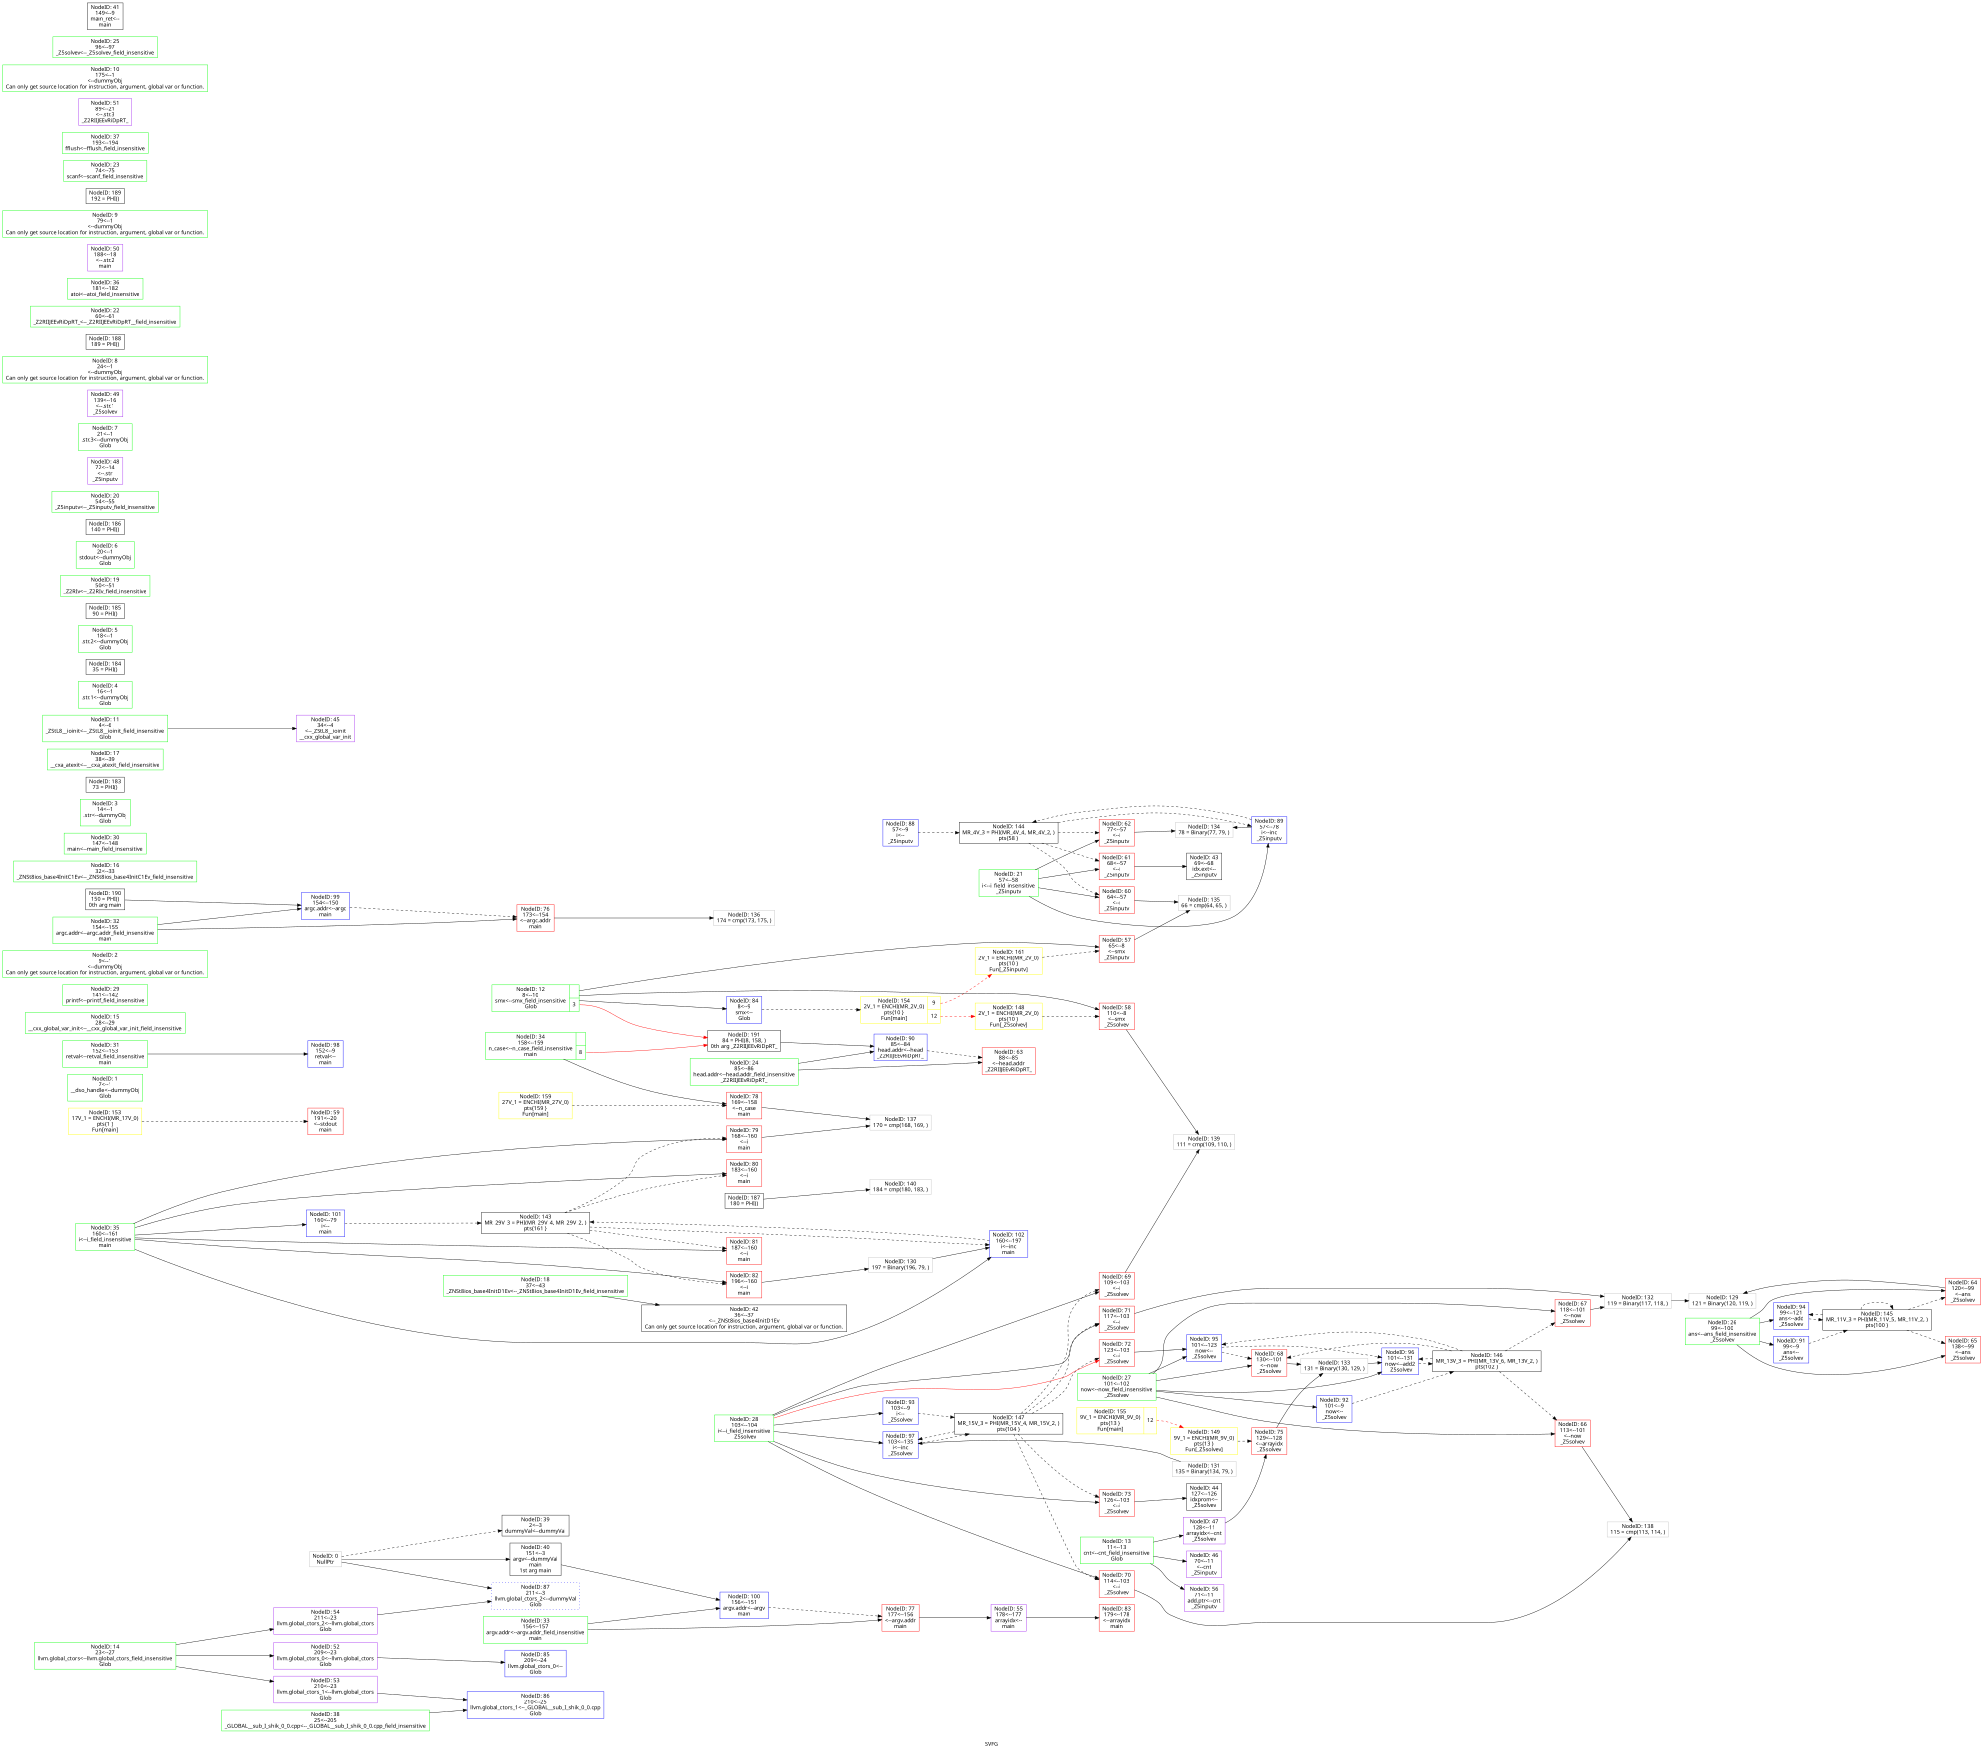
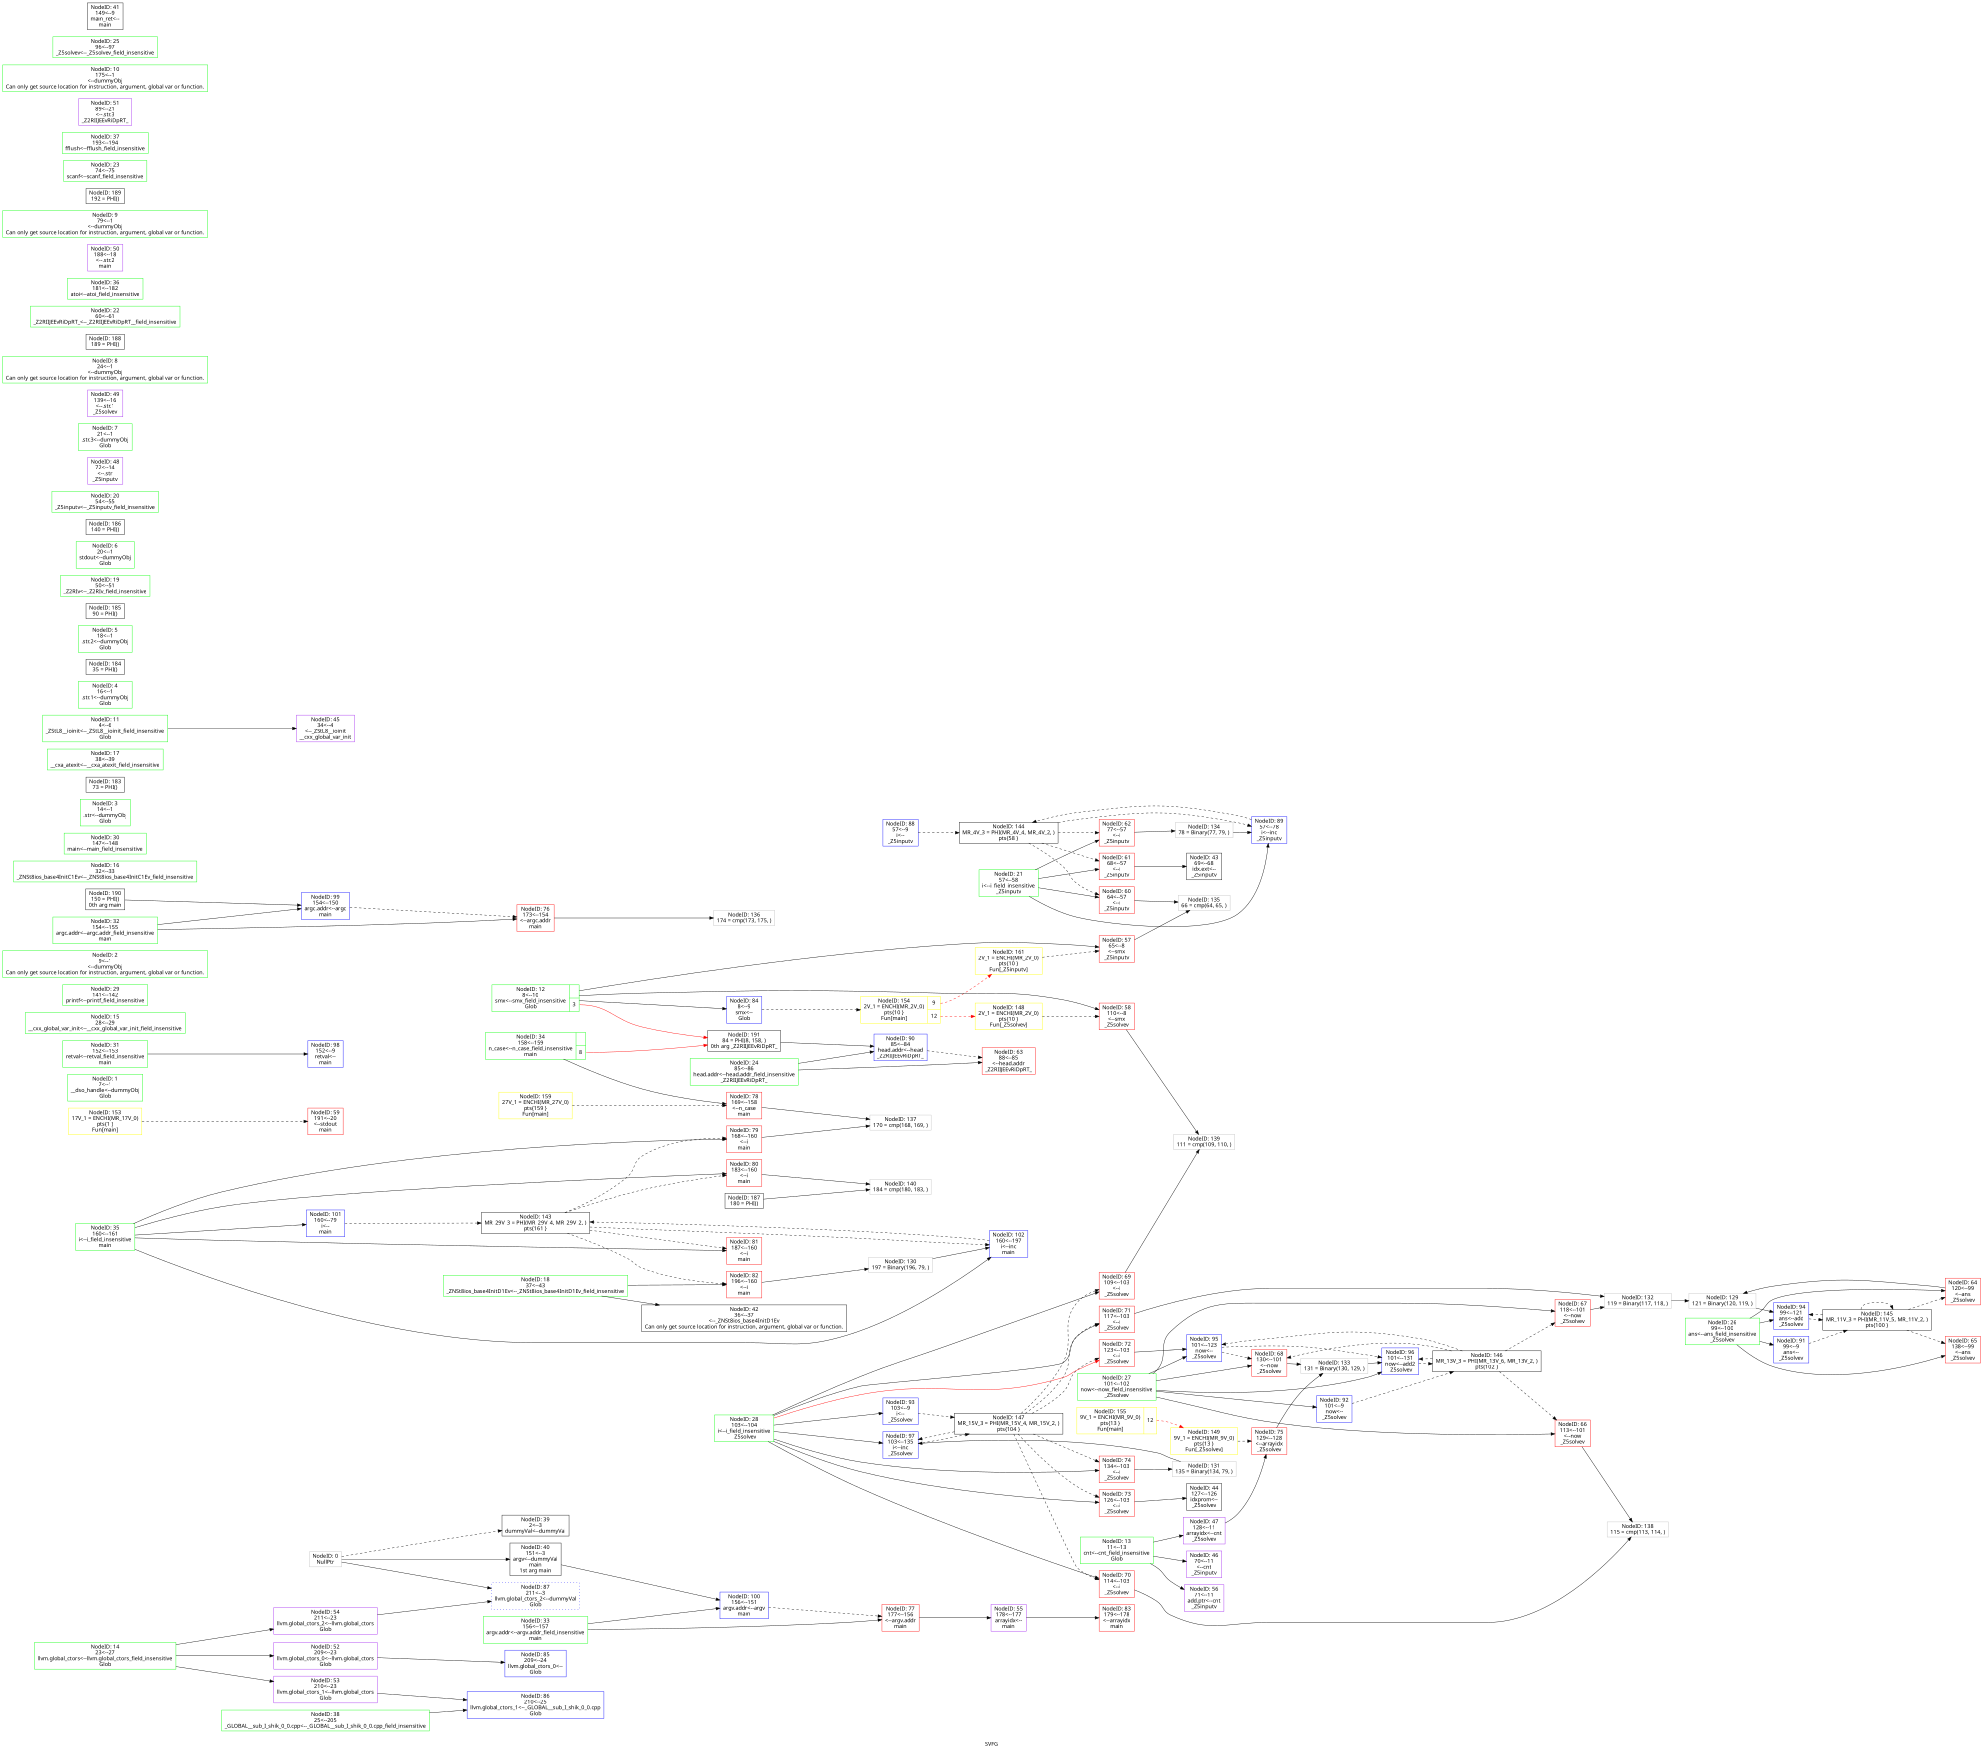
(1244, 827) -> (1240, 833)
none -> (814, 1179)
(429, 1258) -> (675, 1285)
none -> (1765, 1310)
none -> (1117, 1469)
